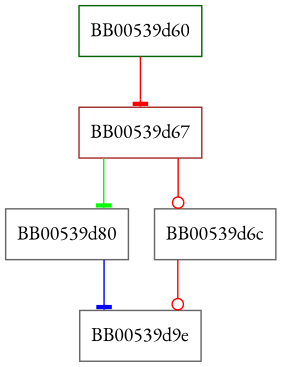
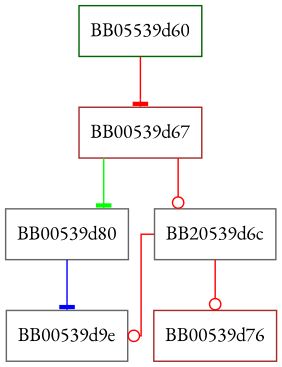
(140, 31) -> (140, 31)
(215, 234) -> (215, 234)
none -> (215, 336)
